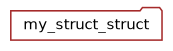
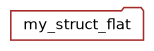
(86, 25) -> (77, 25)
